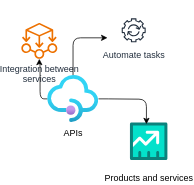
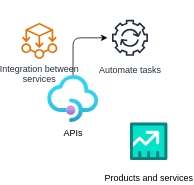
(134, 30) -> (130, 38)
(39, 63) -> none
(147, 107) -> none
